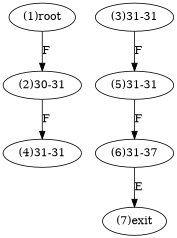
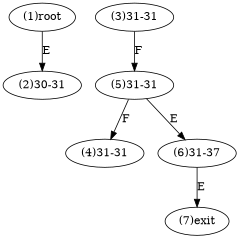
(46, 51) -> (47, 51)
(42, 115) -> (121, 116)
(138, 119) -> (174, 119)
